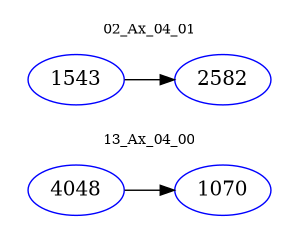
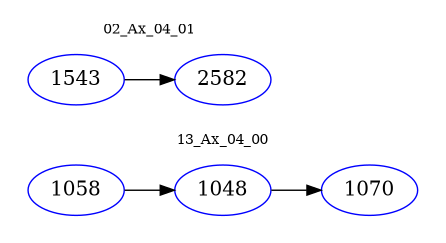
none -> (76, 190)
(76, 190) -> (223, 190)
